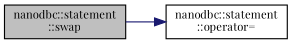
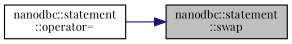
(140, 22) -> (140, 22)
